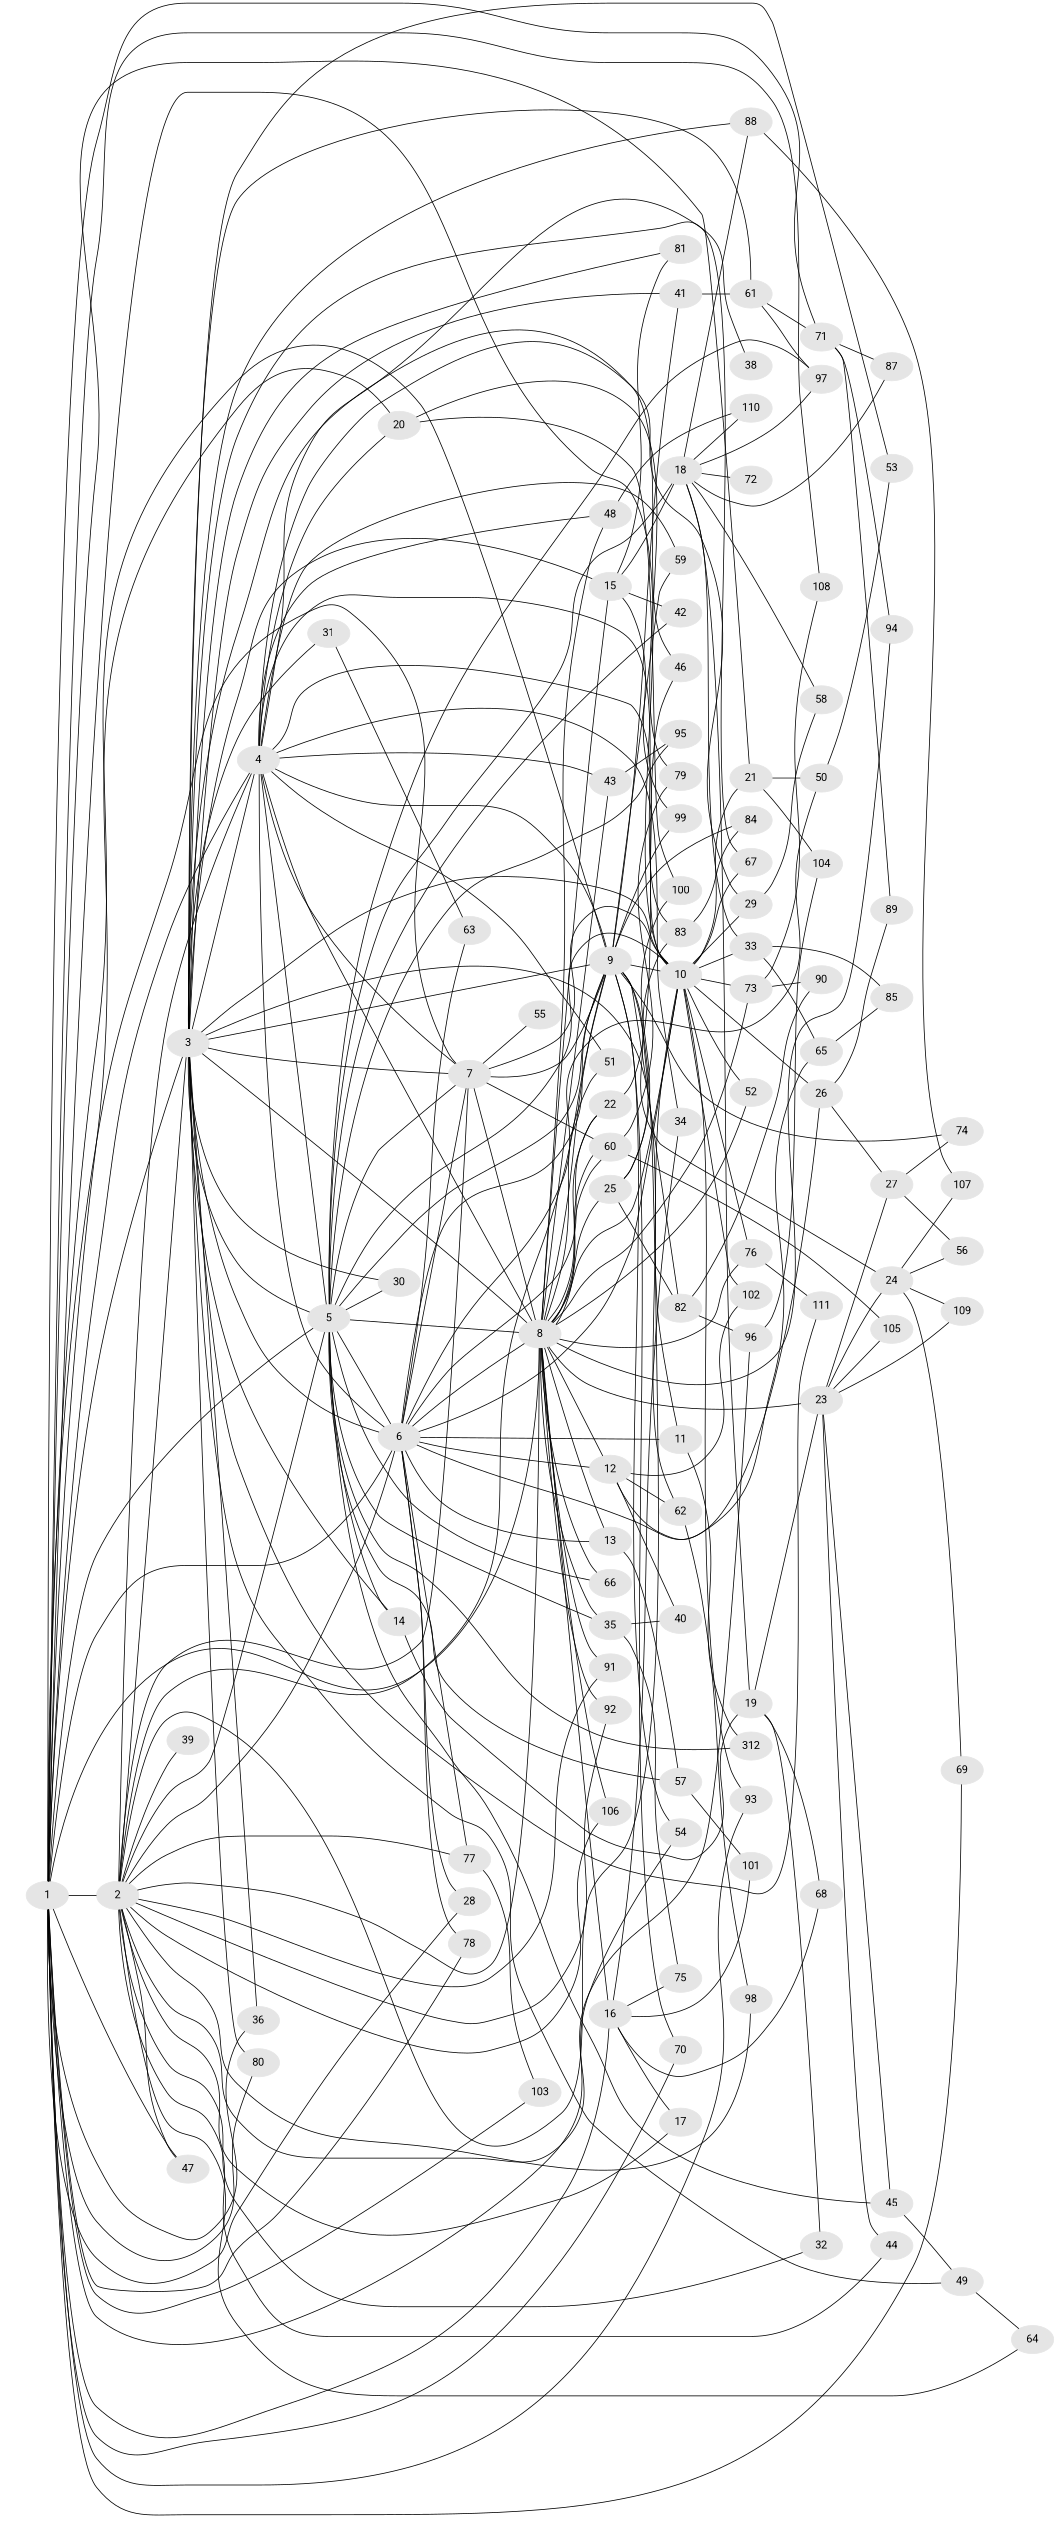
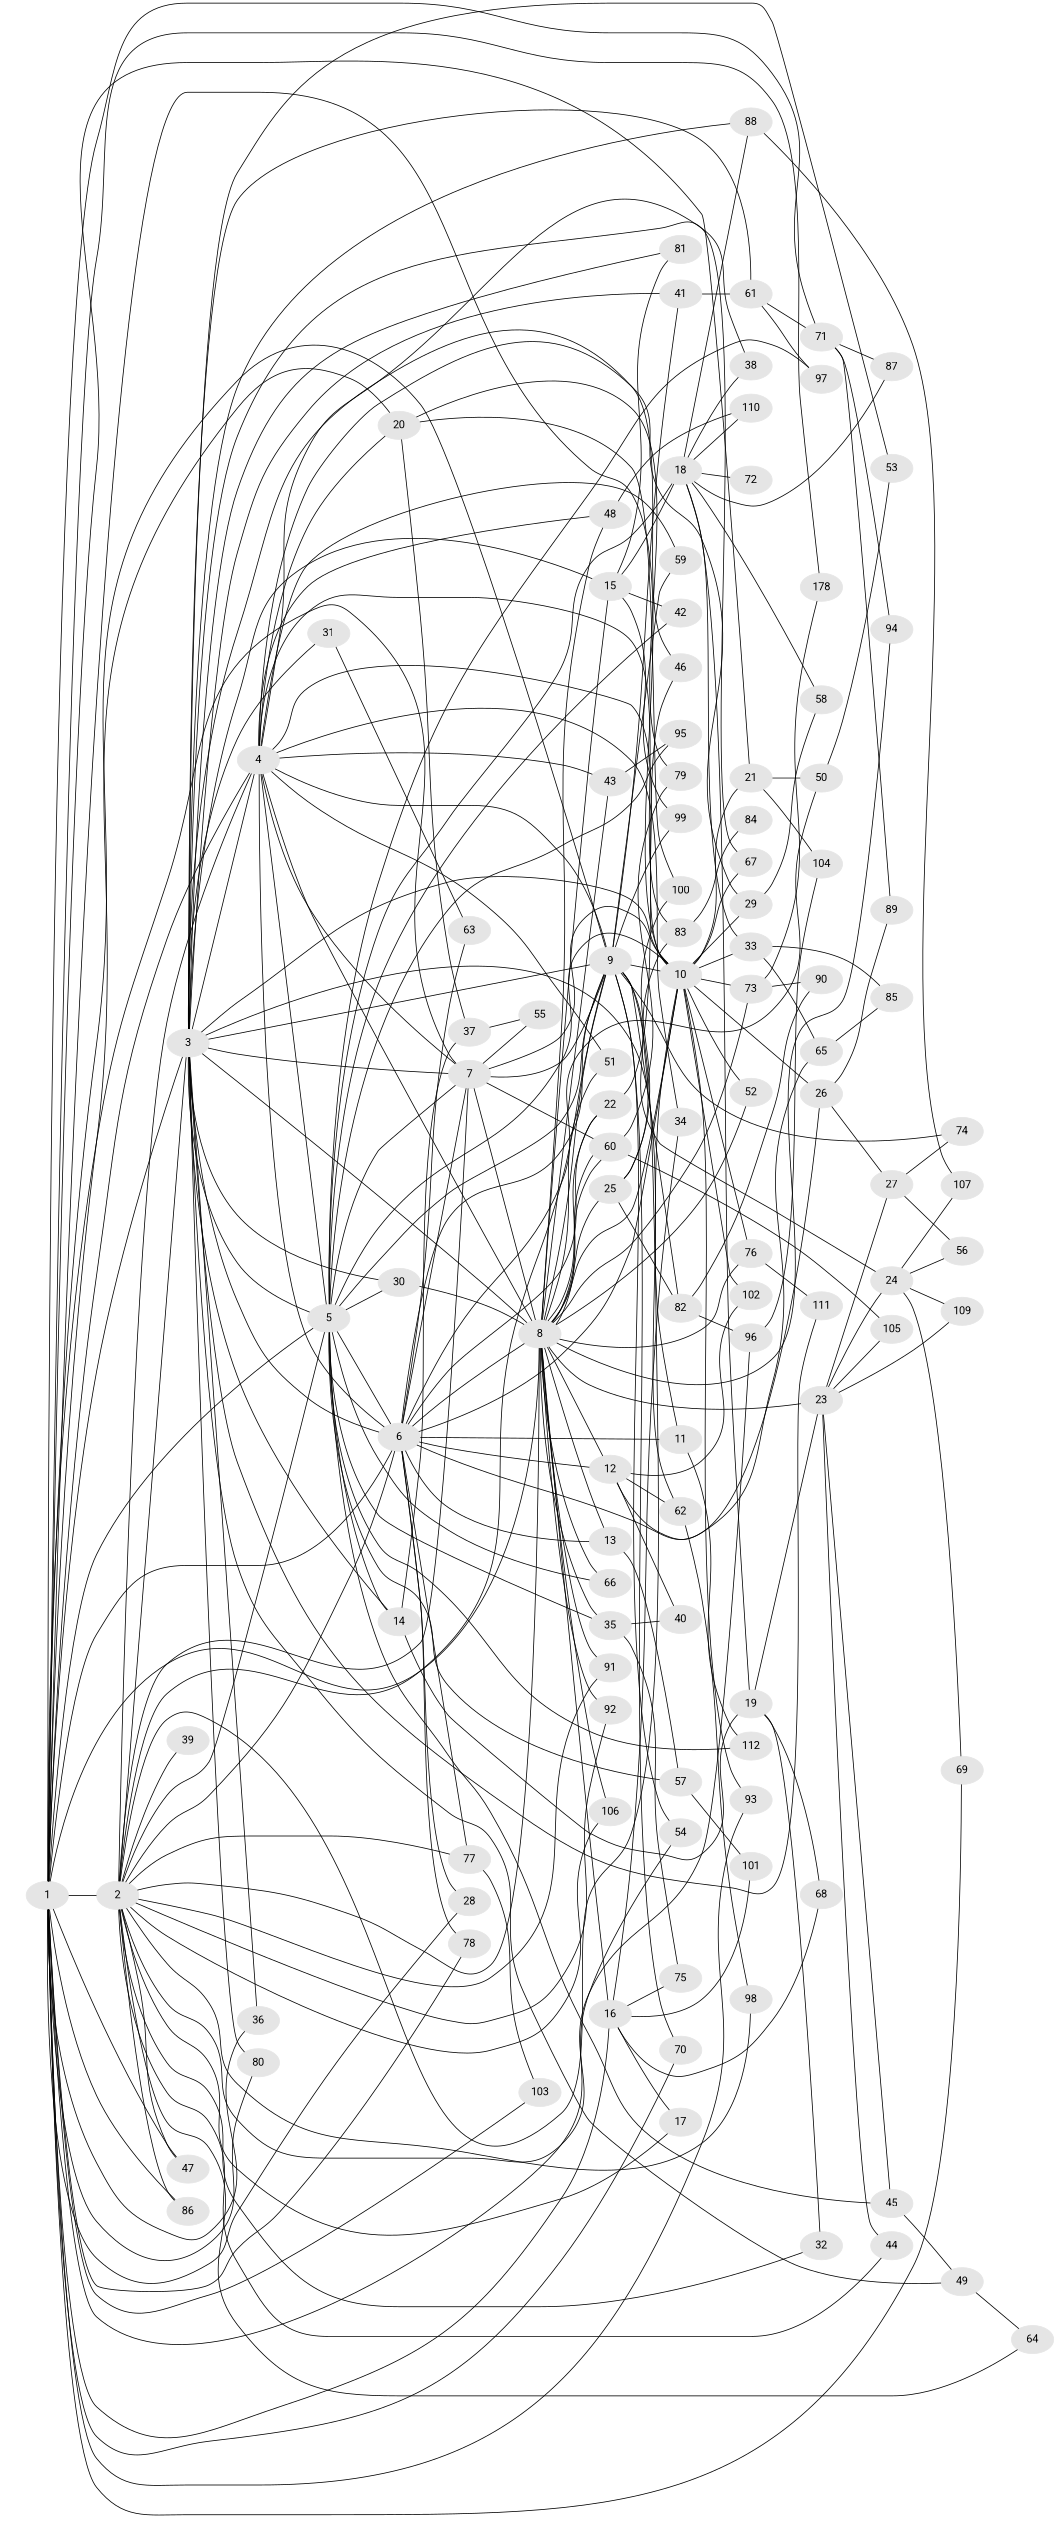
(761, 436) -> (711, 416)
(821, 587) -> (821, 587)
(674, 857) -> none
none -> (470, 1032)
(434, 1326) -> (471, 1300)
(751, 1746) -> (751, 1746)
none -> (188, 2211)
